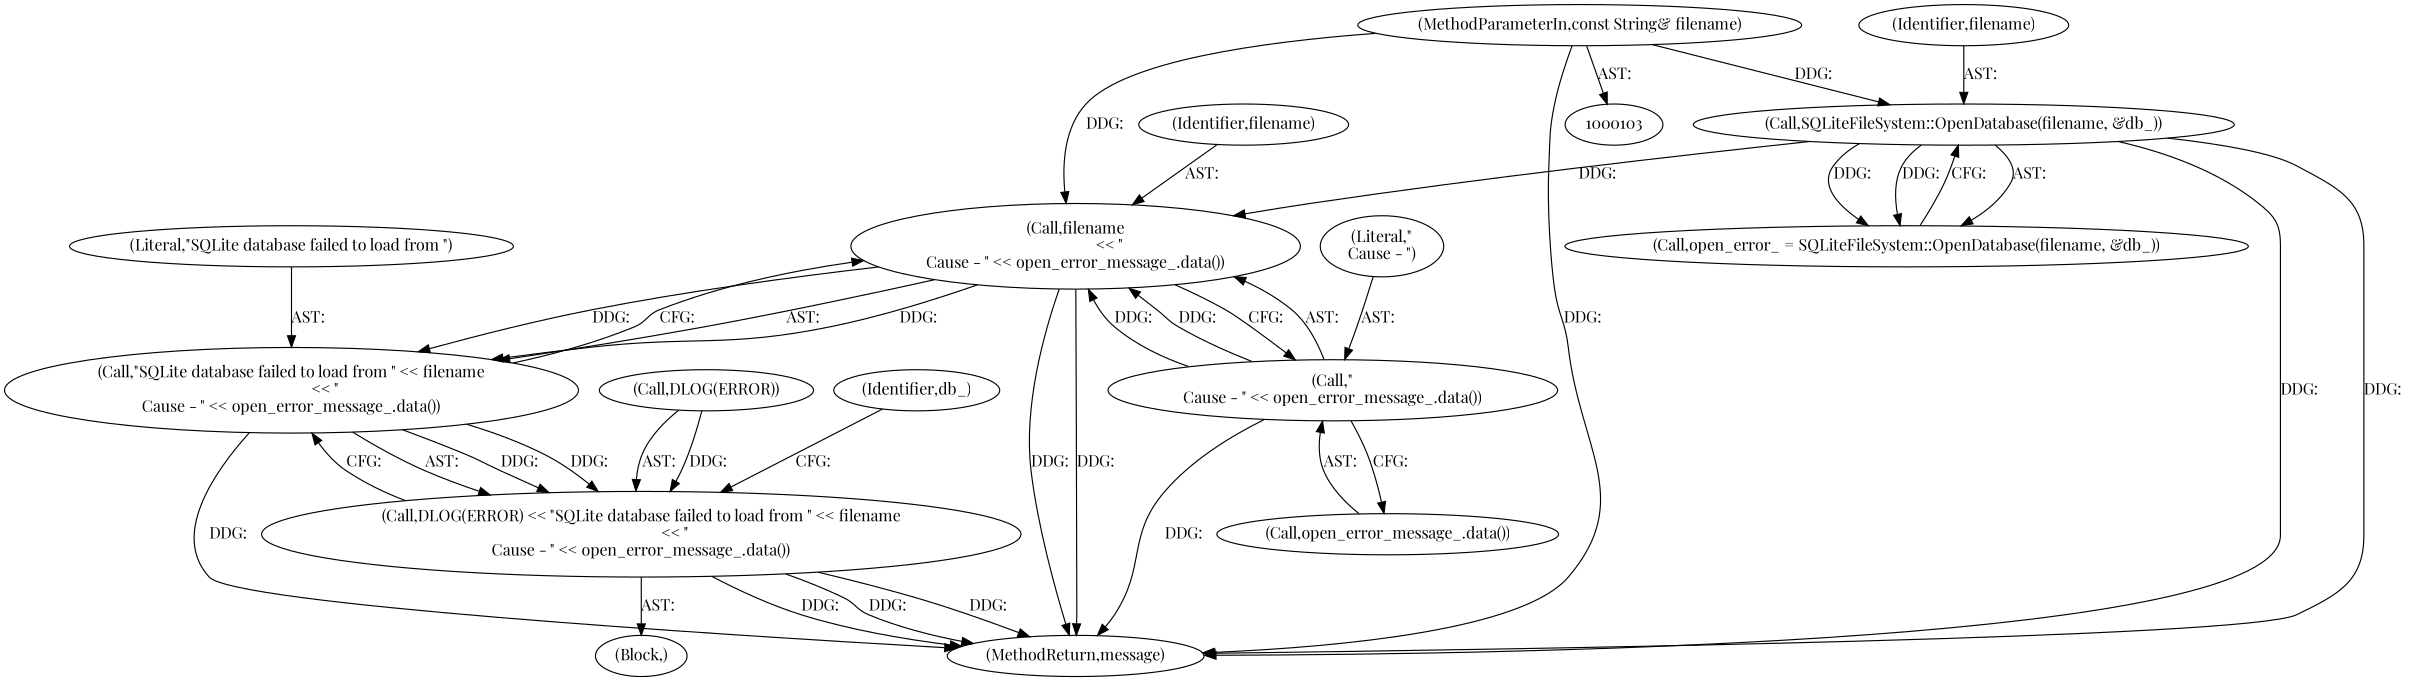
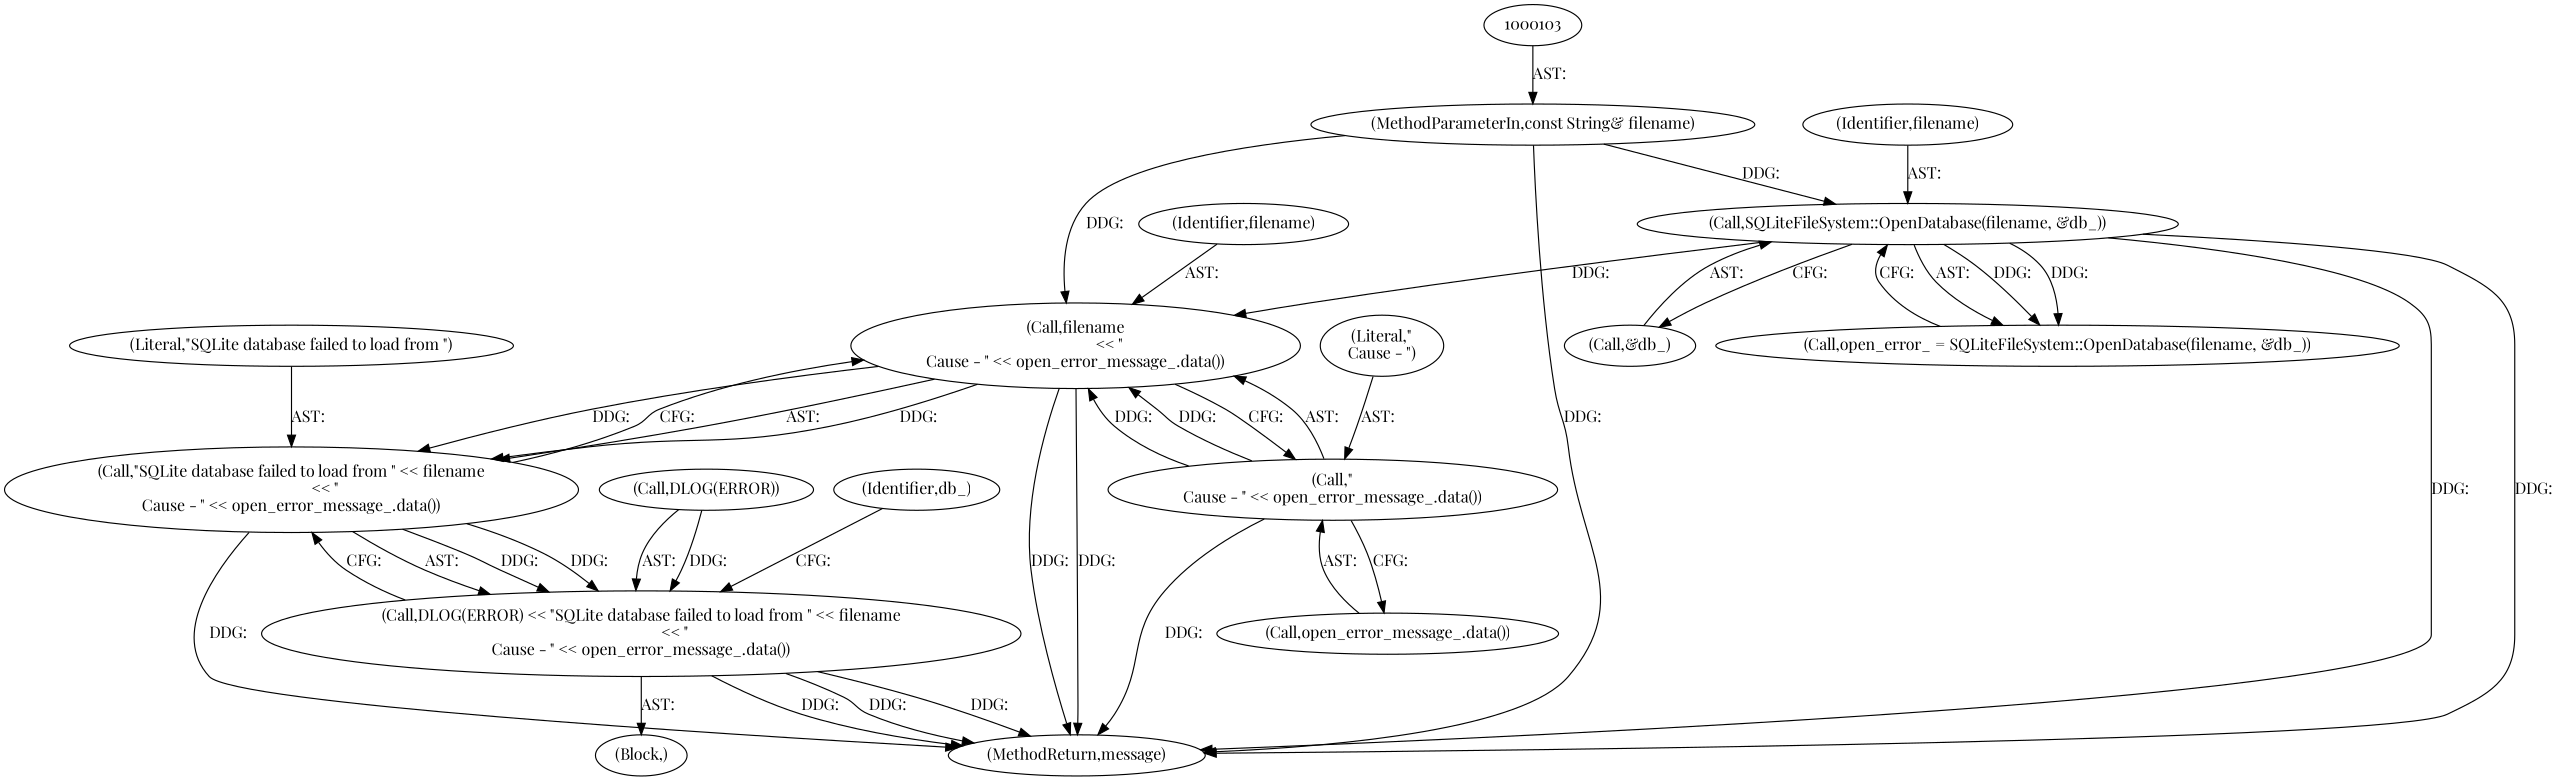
(1595, 69) -> (1533, 69)
none -> (1630, 346)
